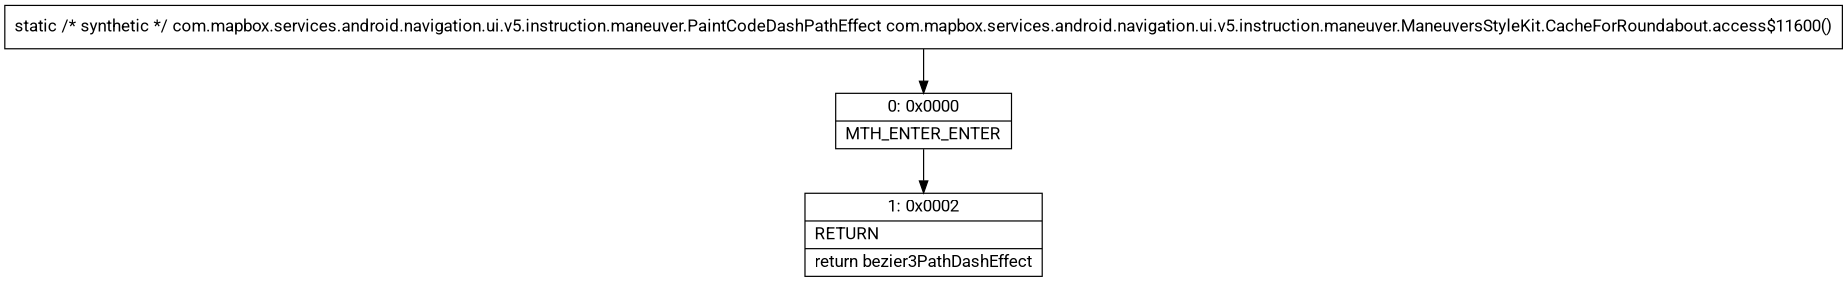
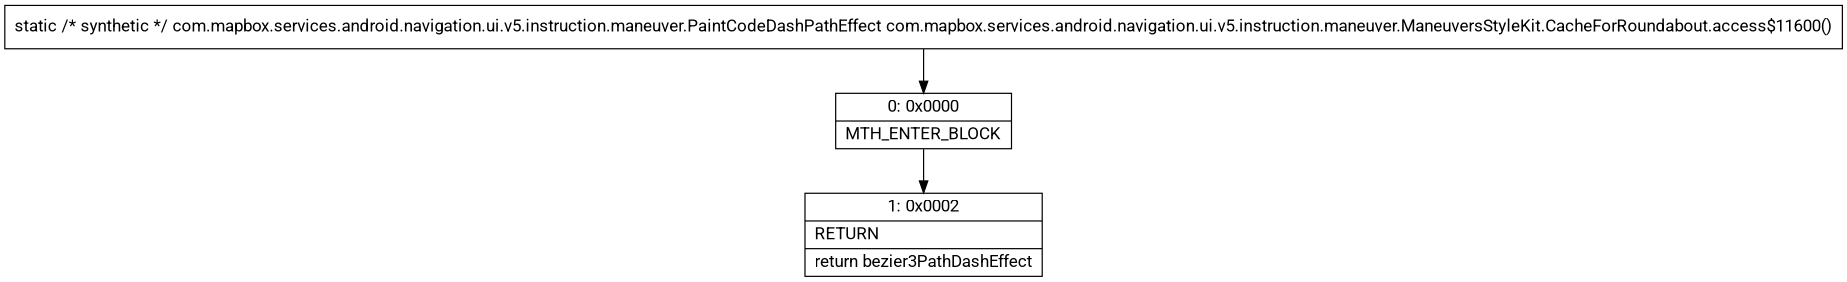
(924, 134) -> (924, 134)
